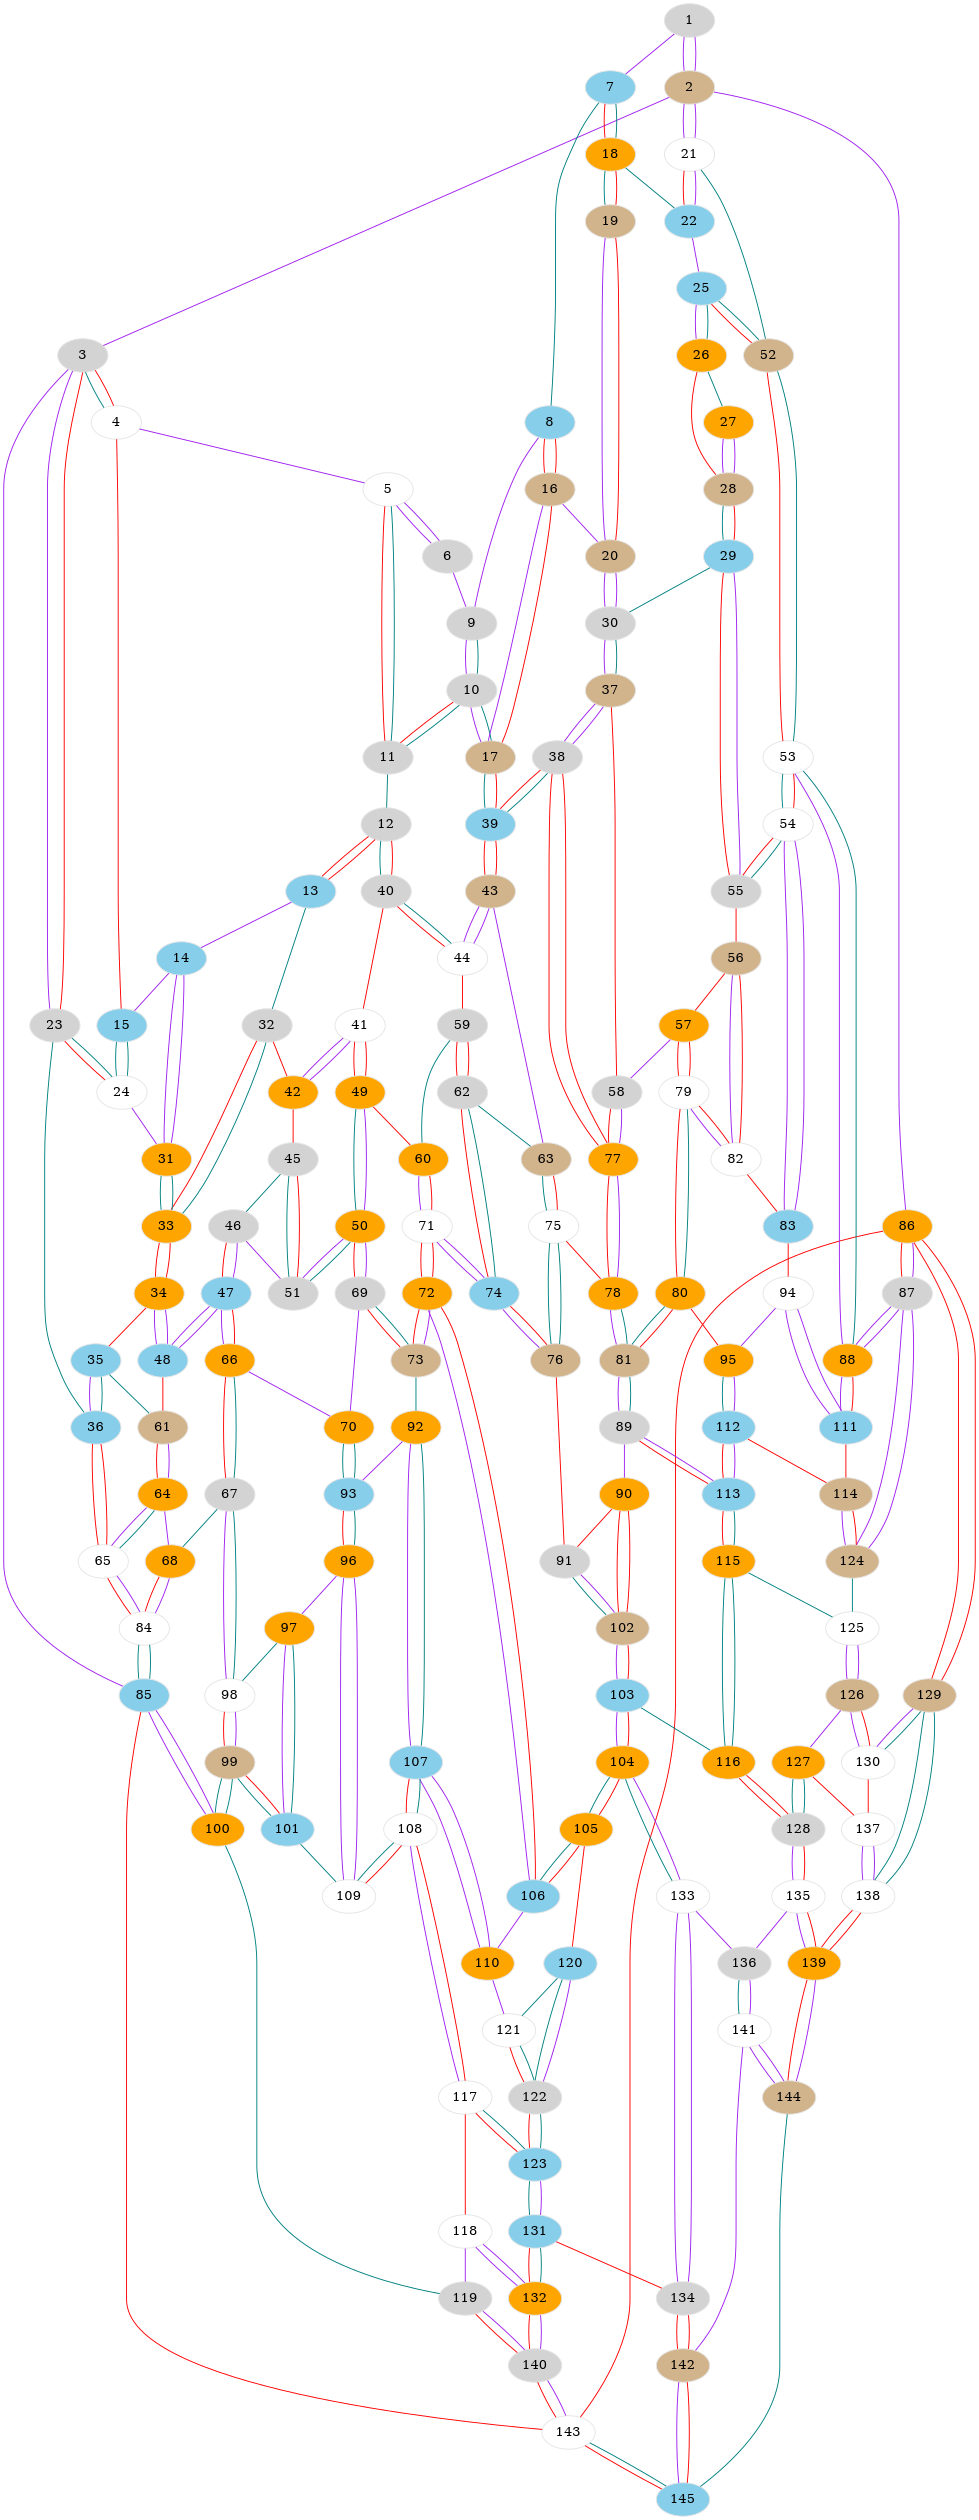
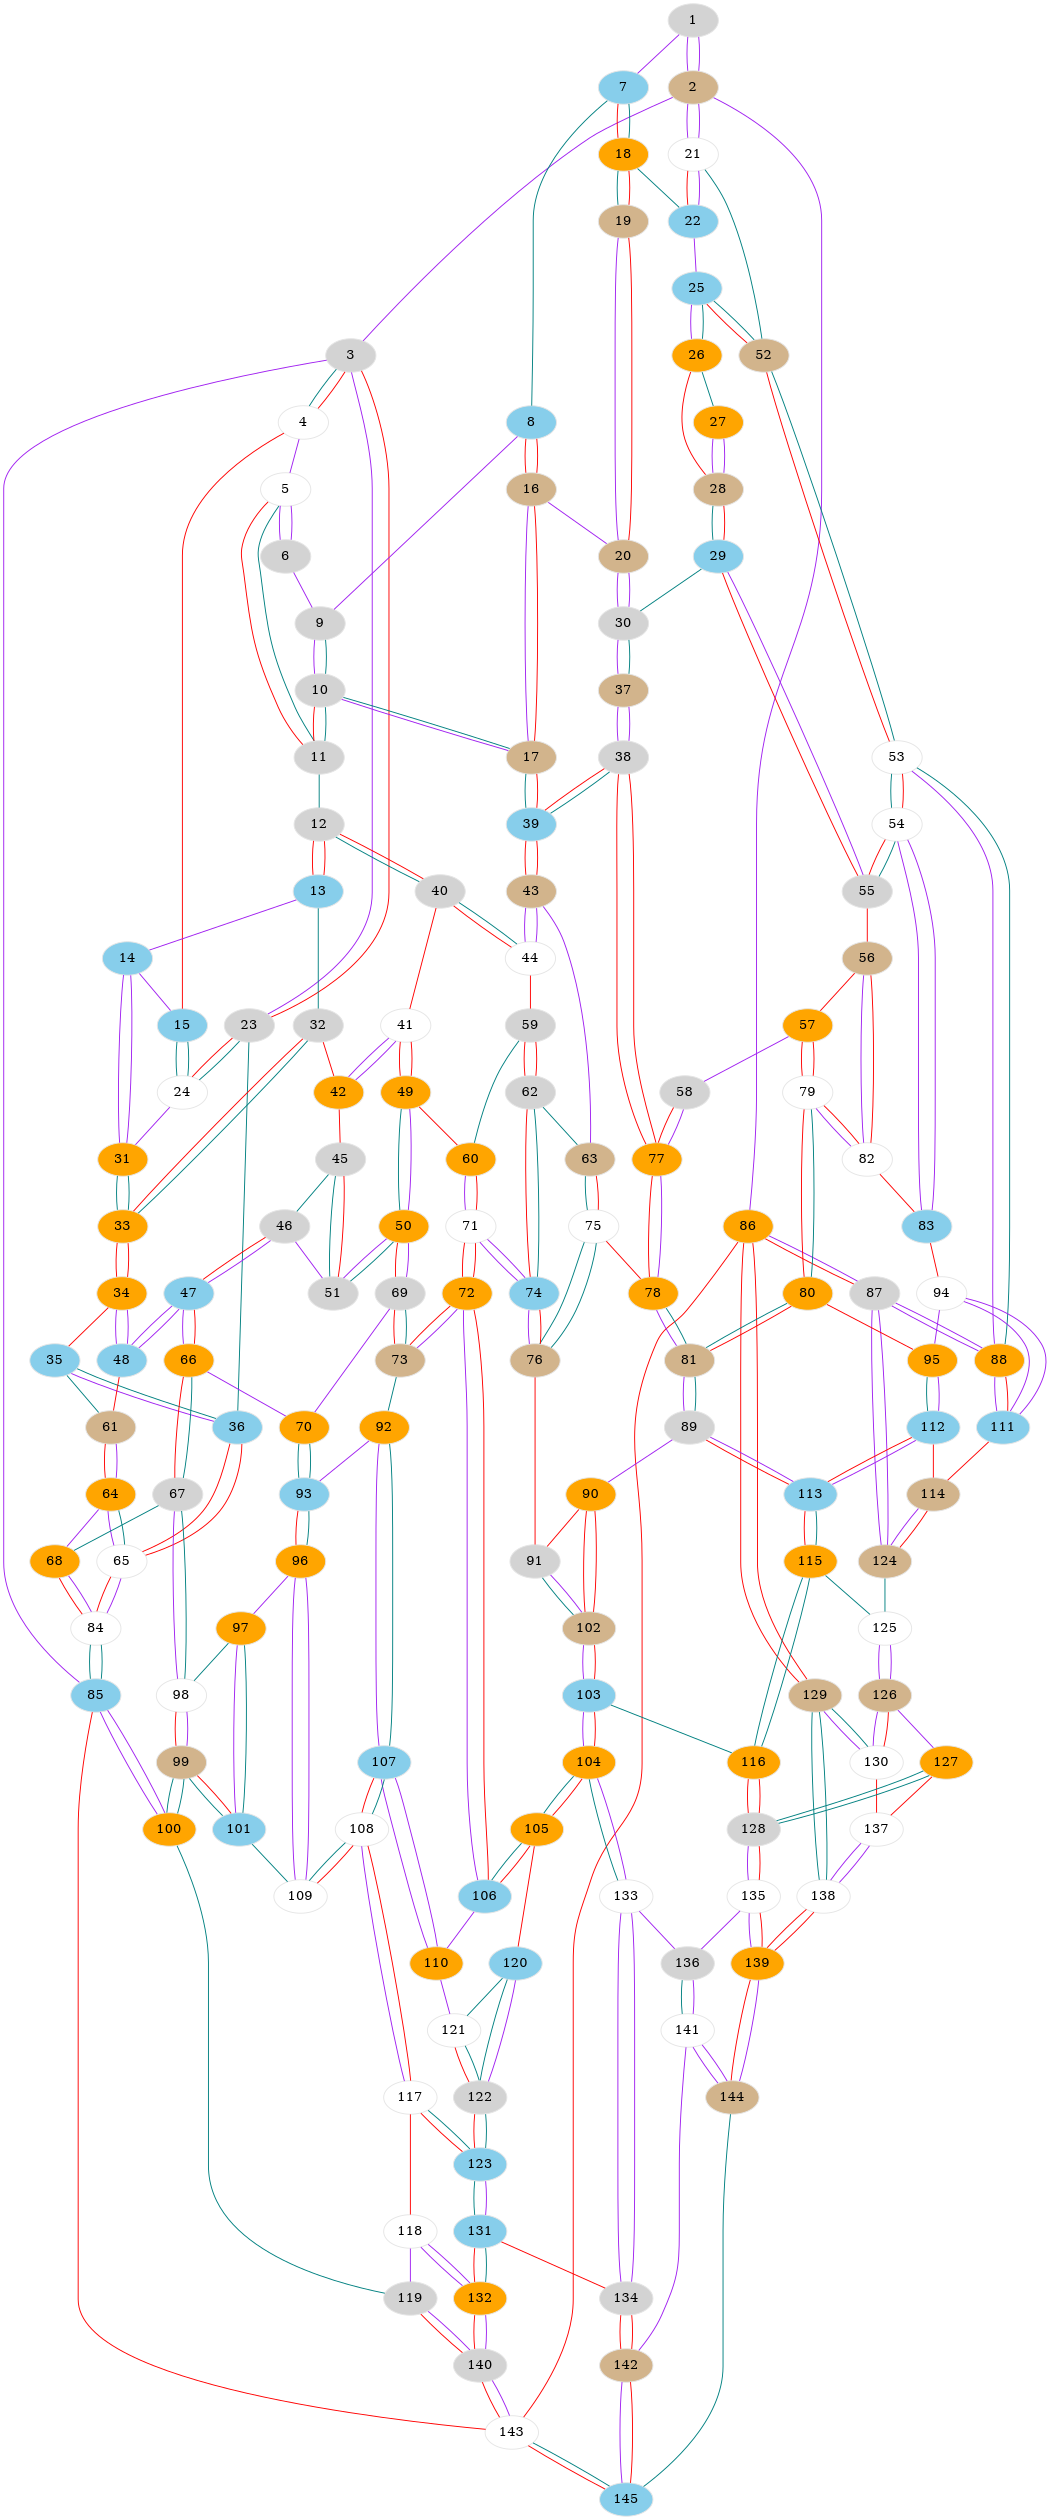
(615, 891) -> none
